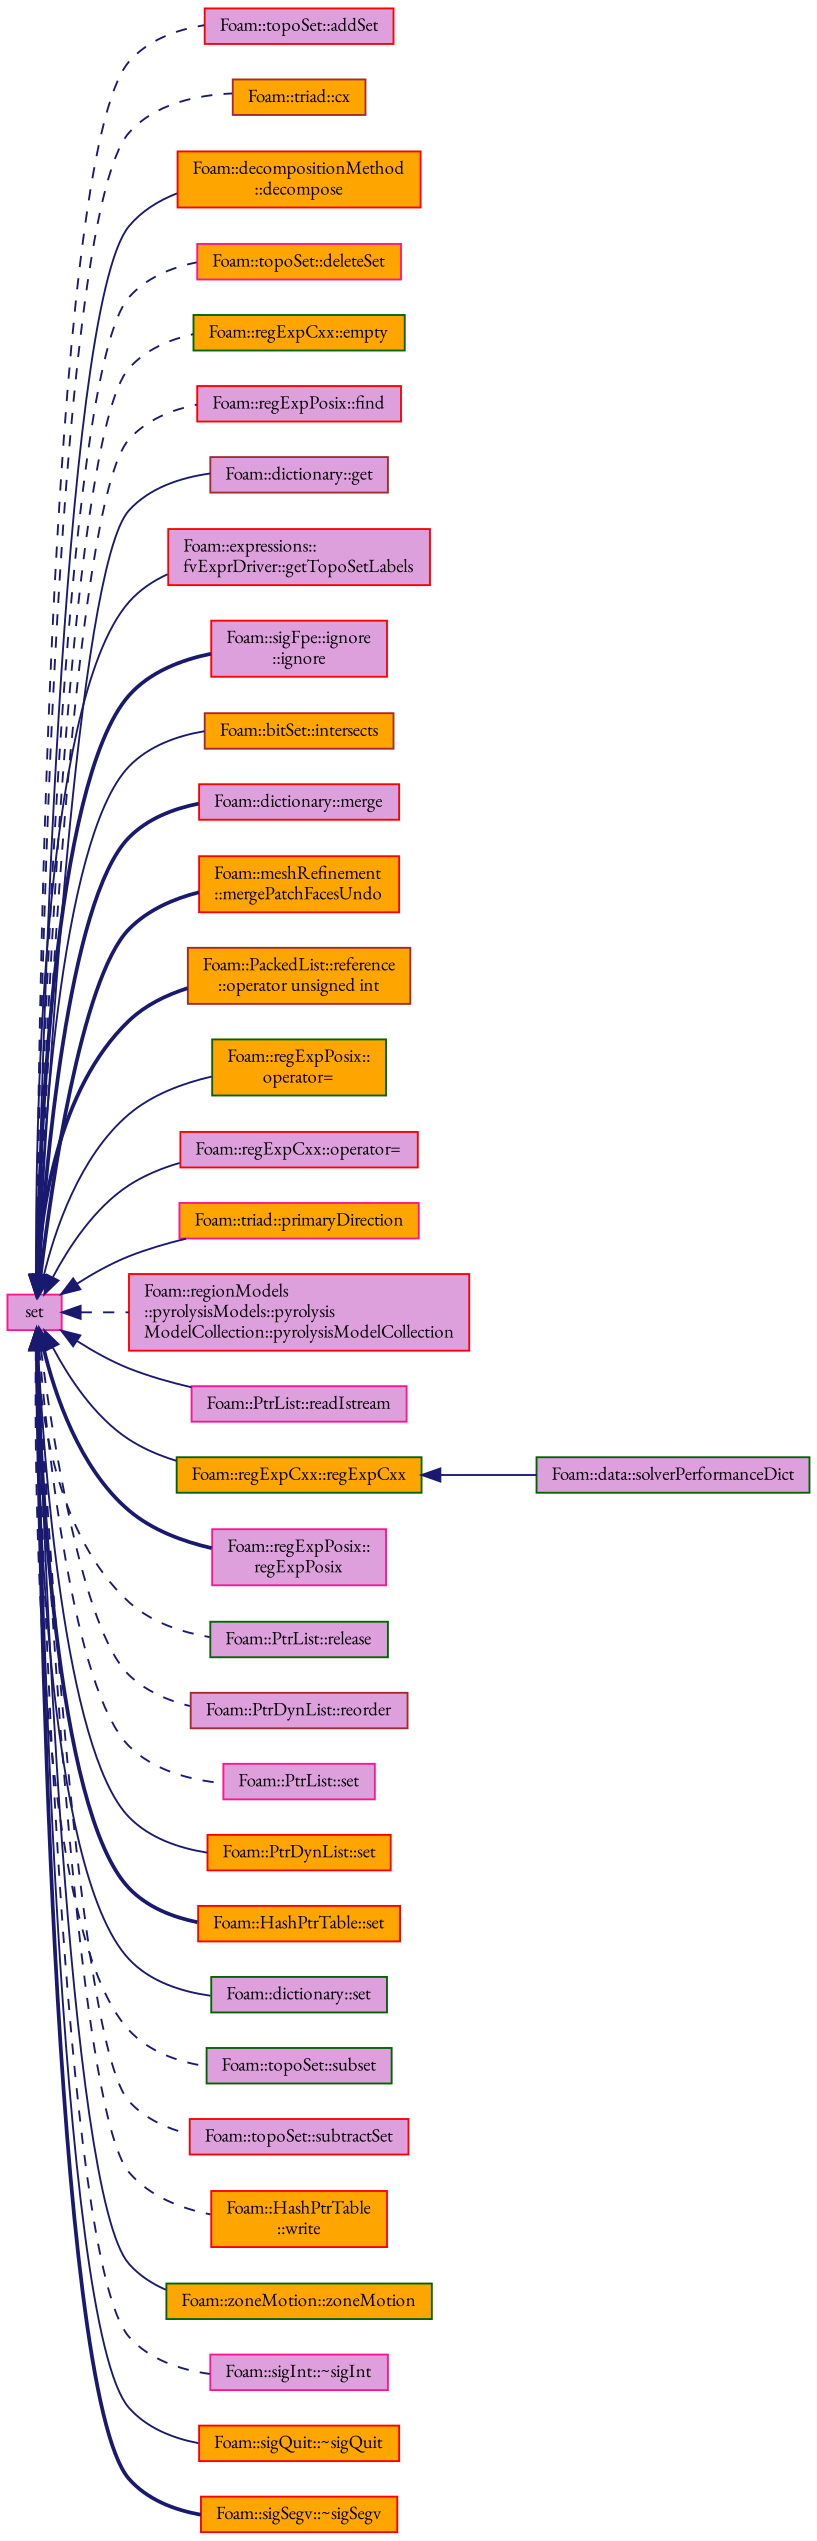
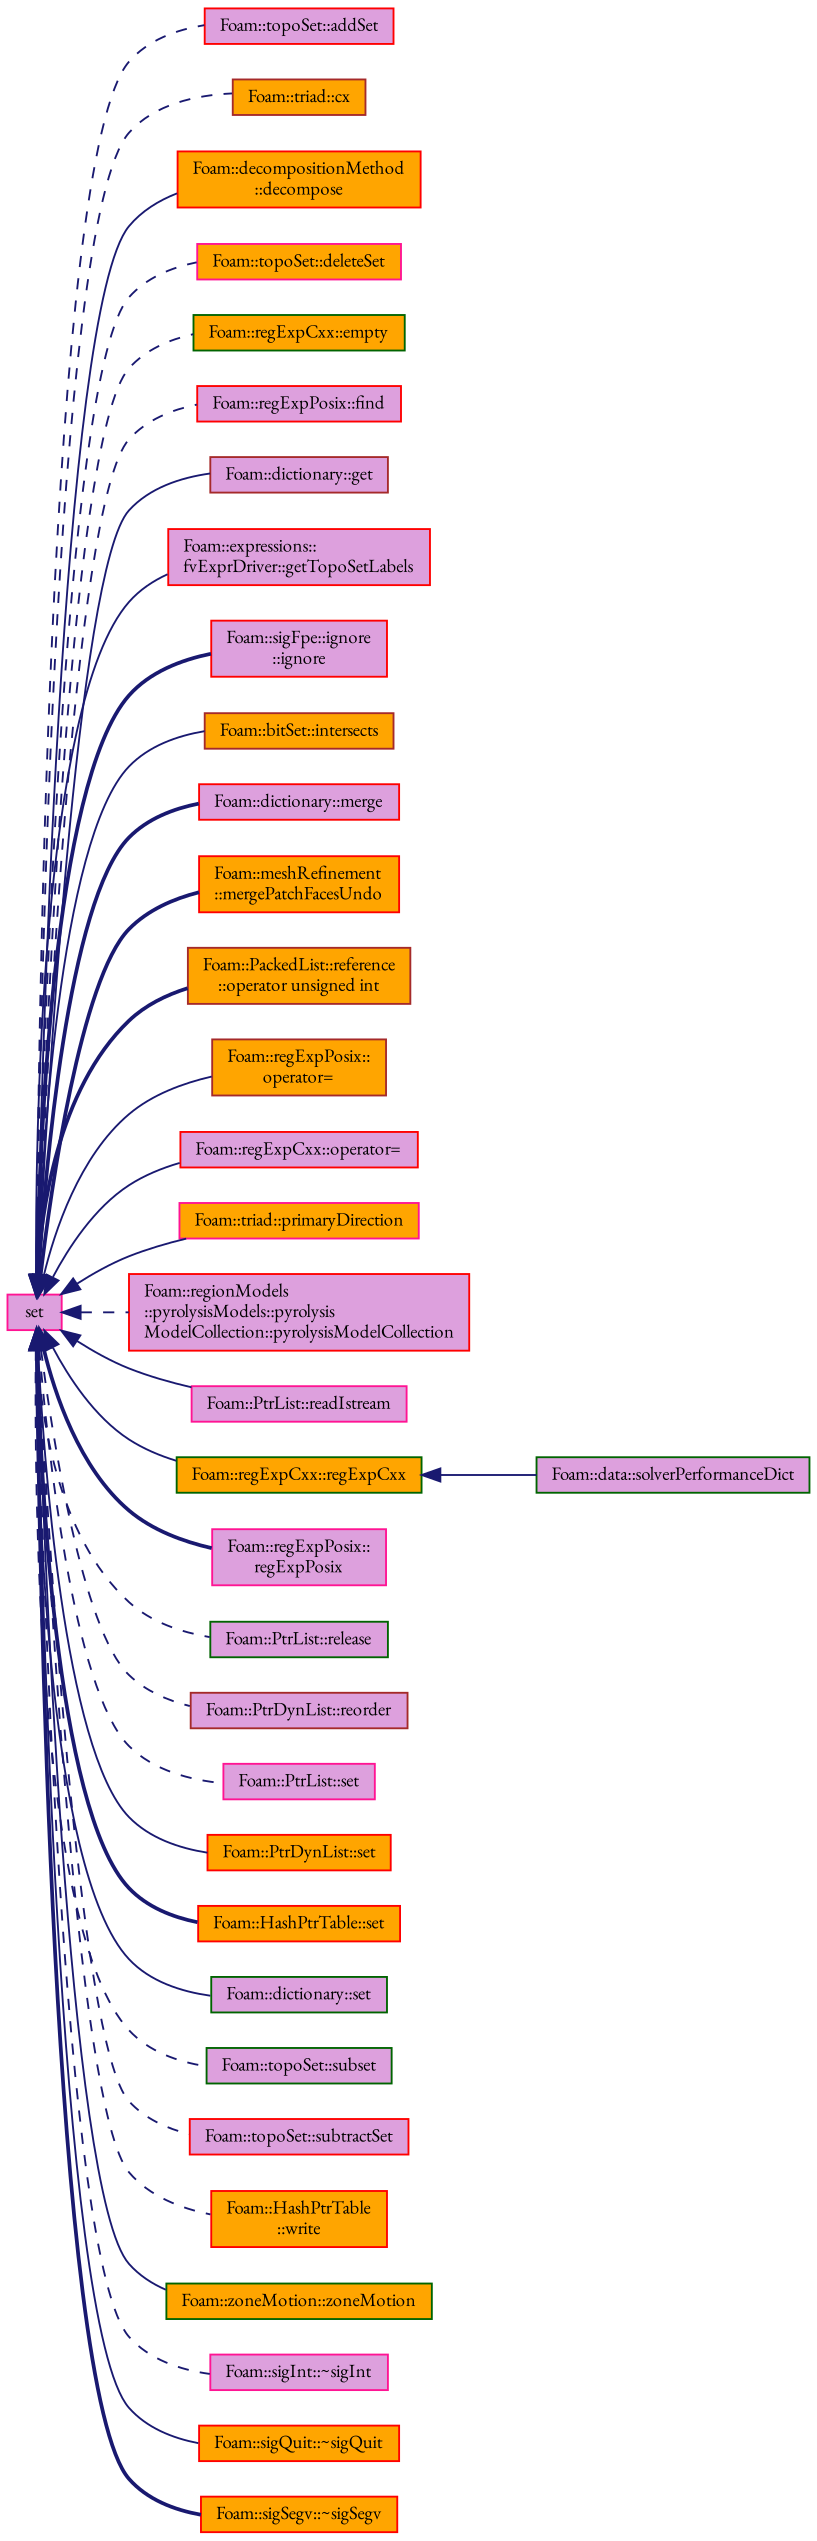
(299, 1067) -> (299, 1067)
